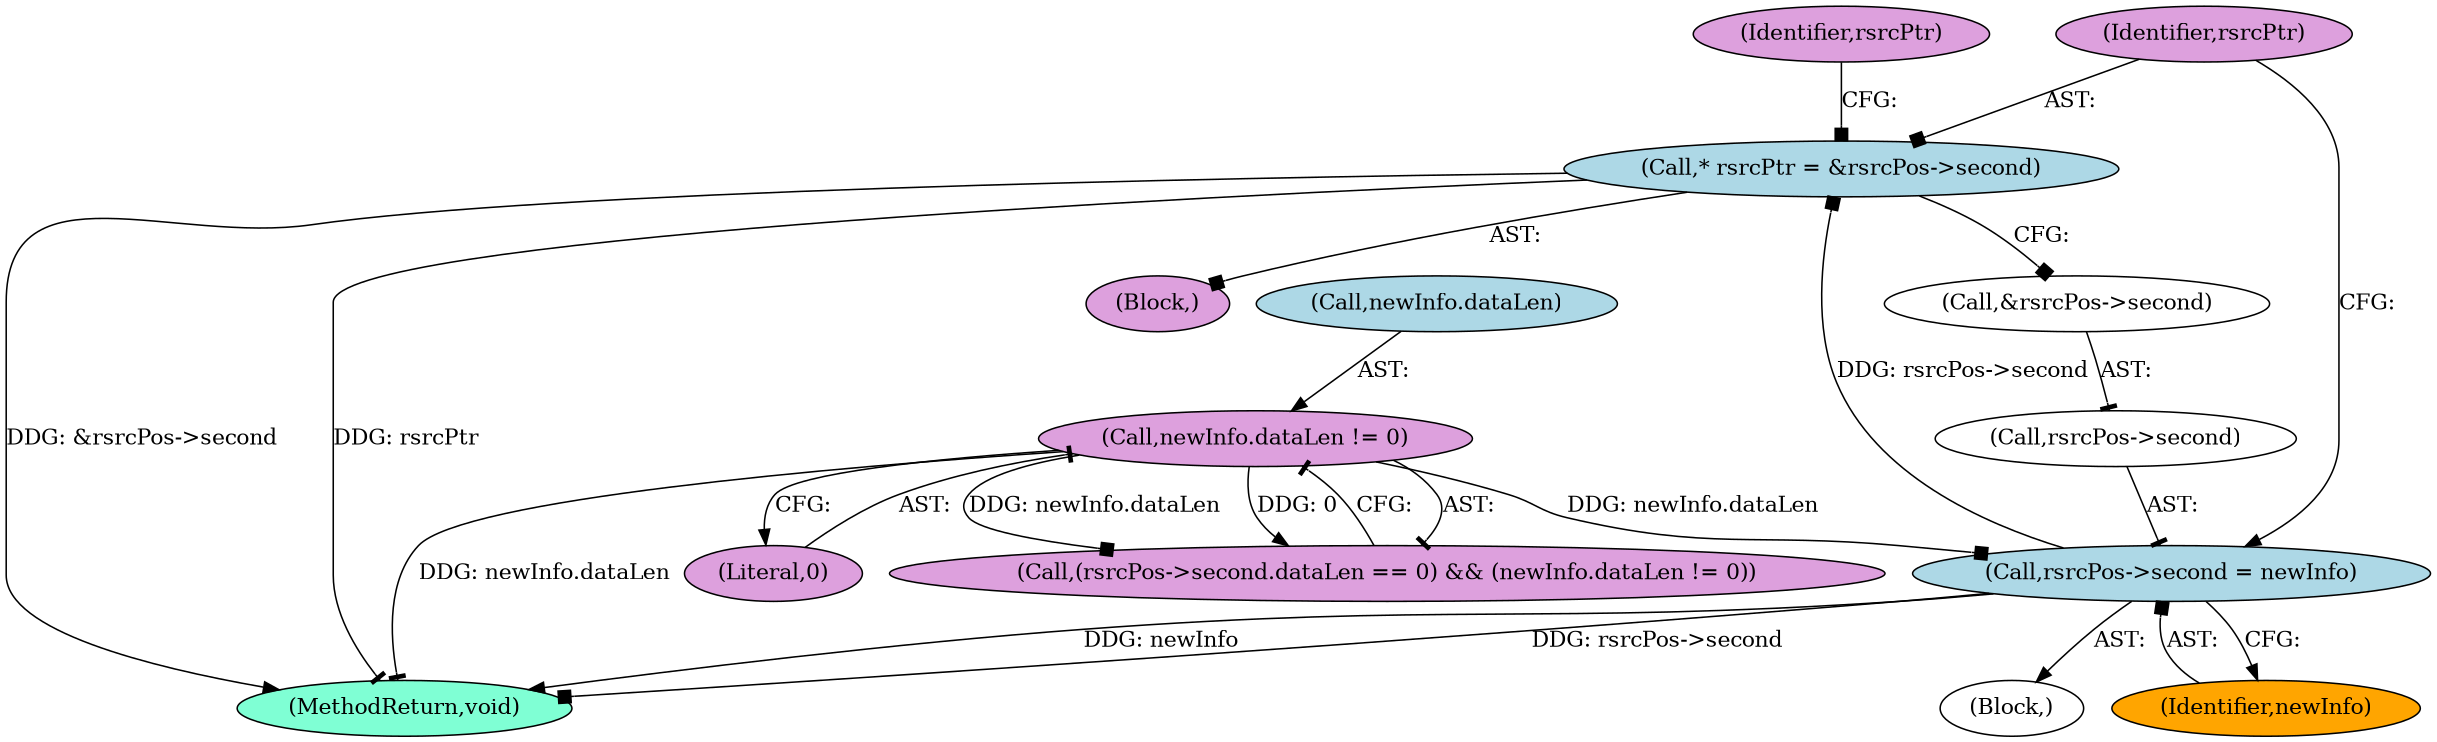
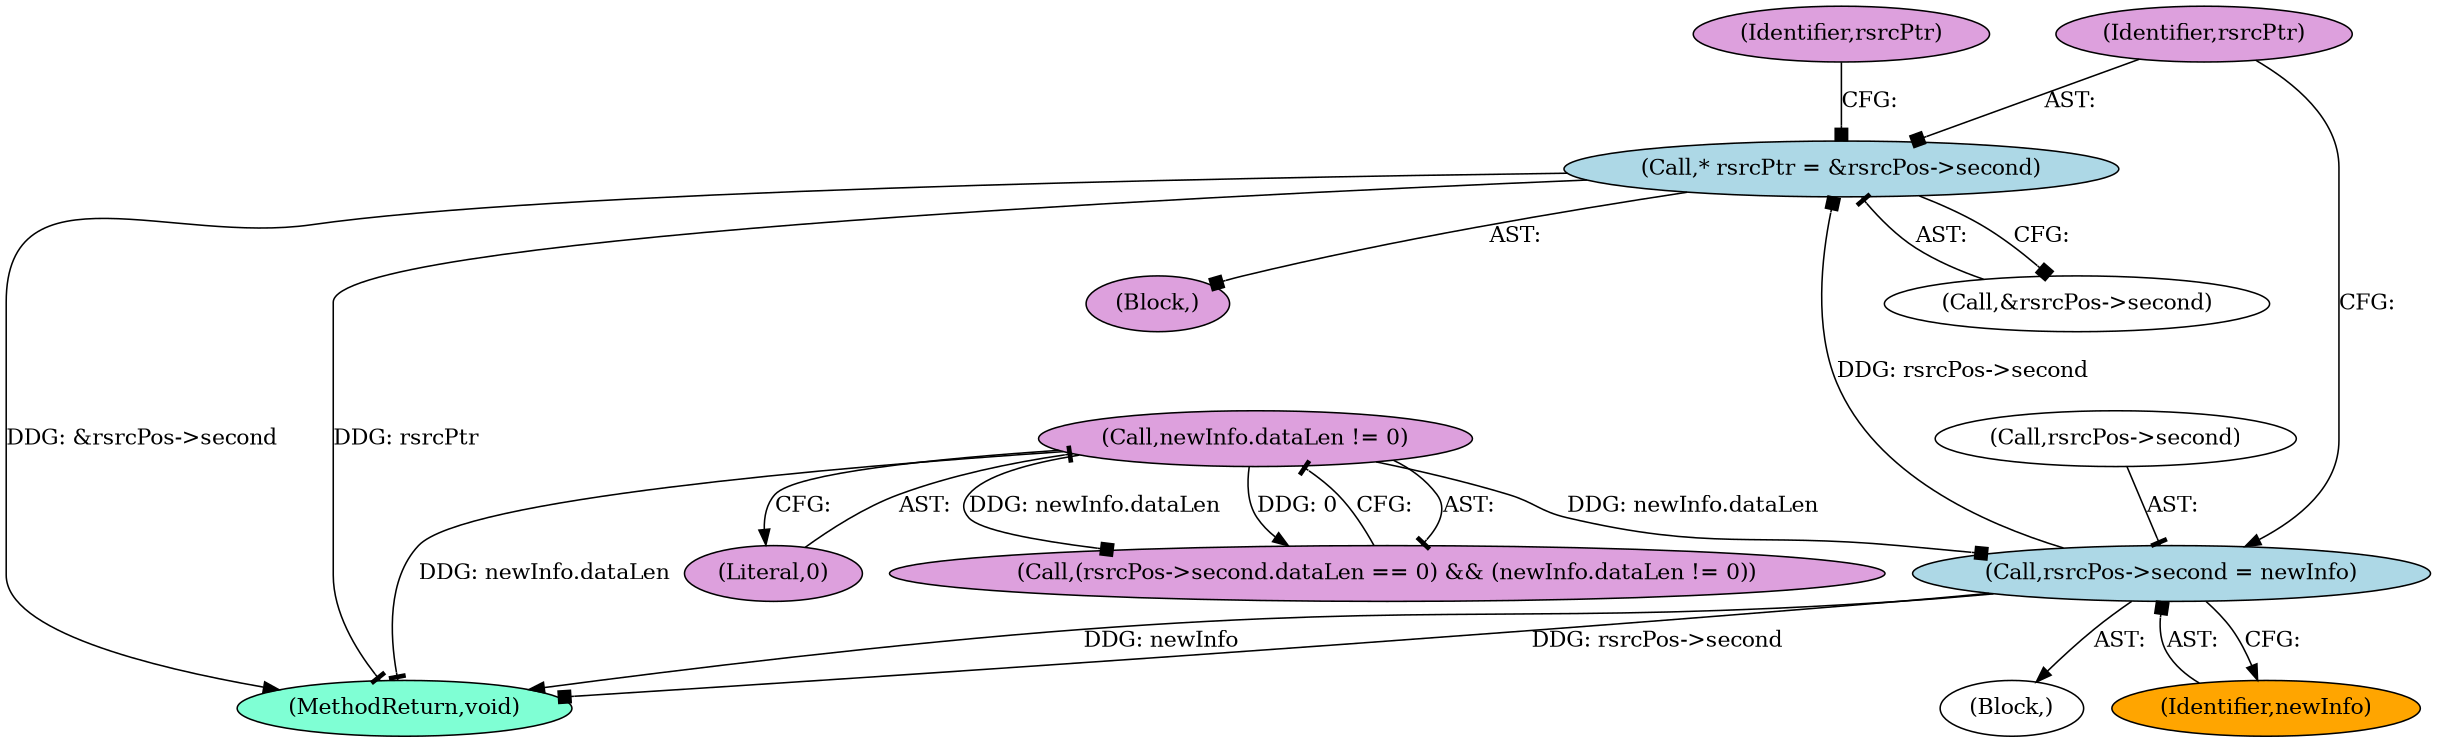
(1437, 304) -> none
(2098, 367) -> (1919, 250)
